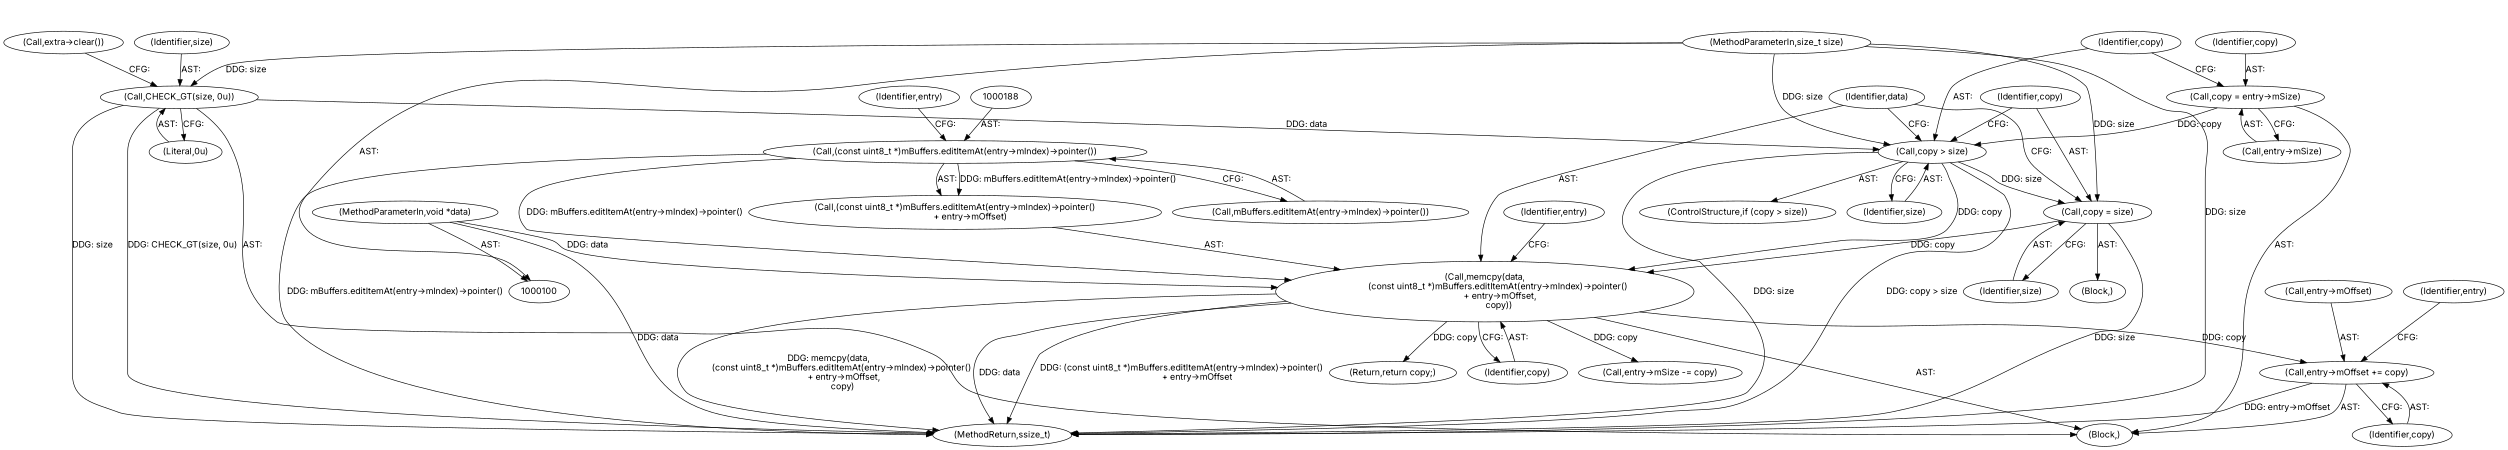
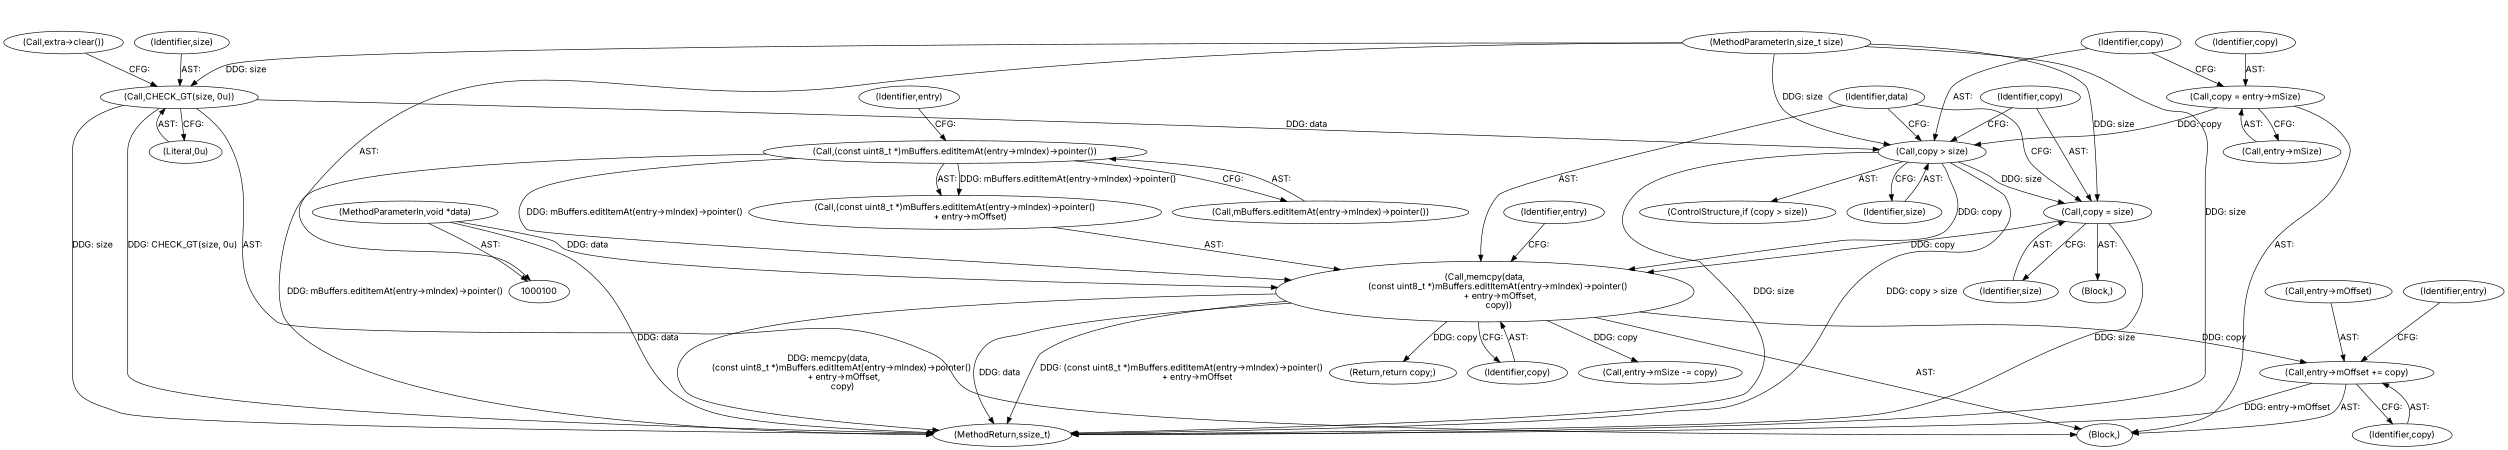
(1001, 97) -> none
